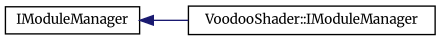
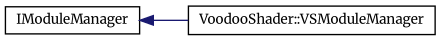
(312, 20) -> (312, 20)
